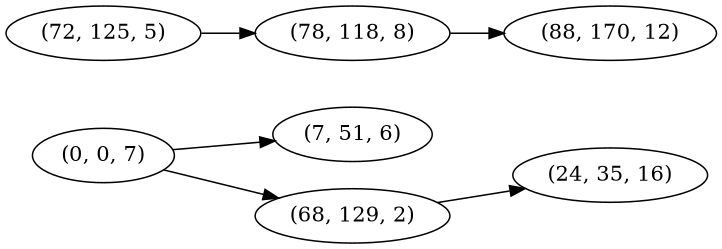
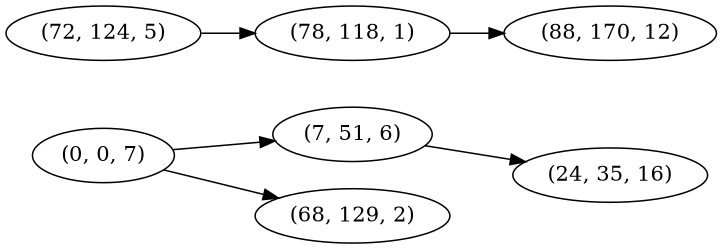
(103, 33) -> (103, 33)
(353, 33) -> (353, 33)
(474, 197) -> (468, 153)
